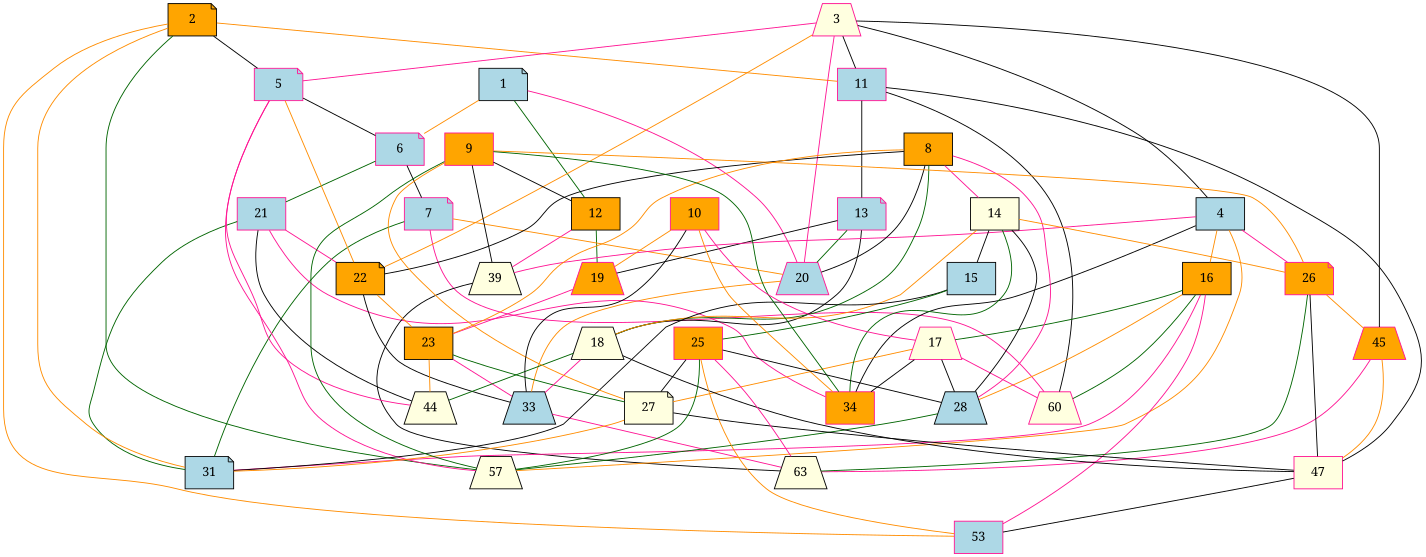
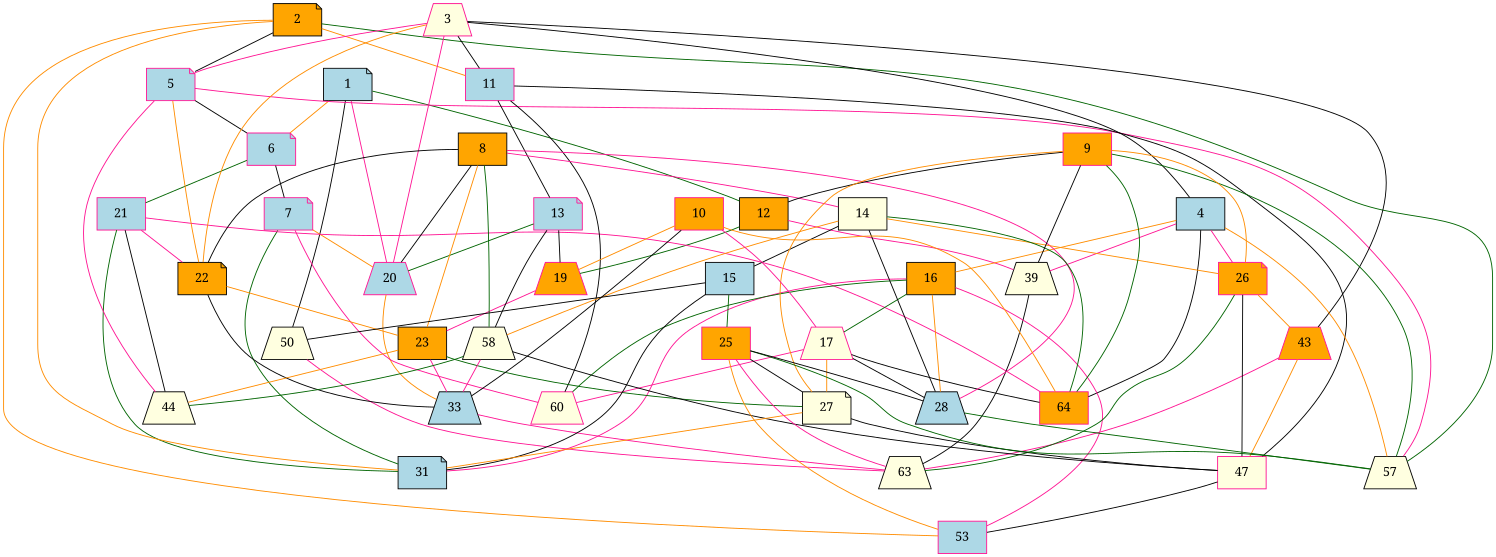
none -> (288, 343)
(598, 343) -> (489, 343)
(1379, 343) -> (1305, 343)
(850, 408) -> (1064, 408)
